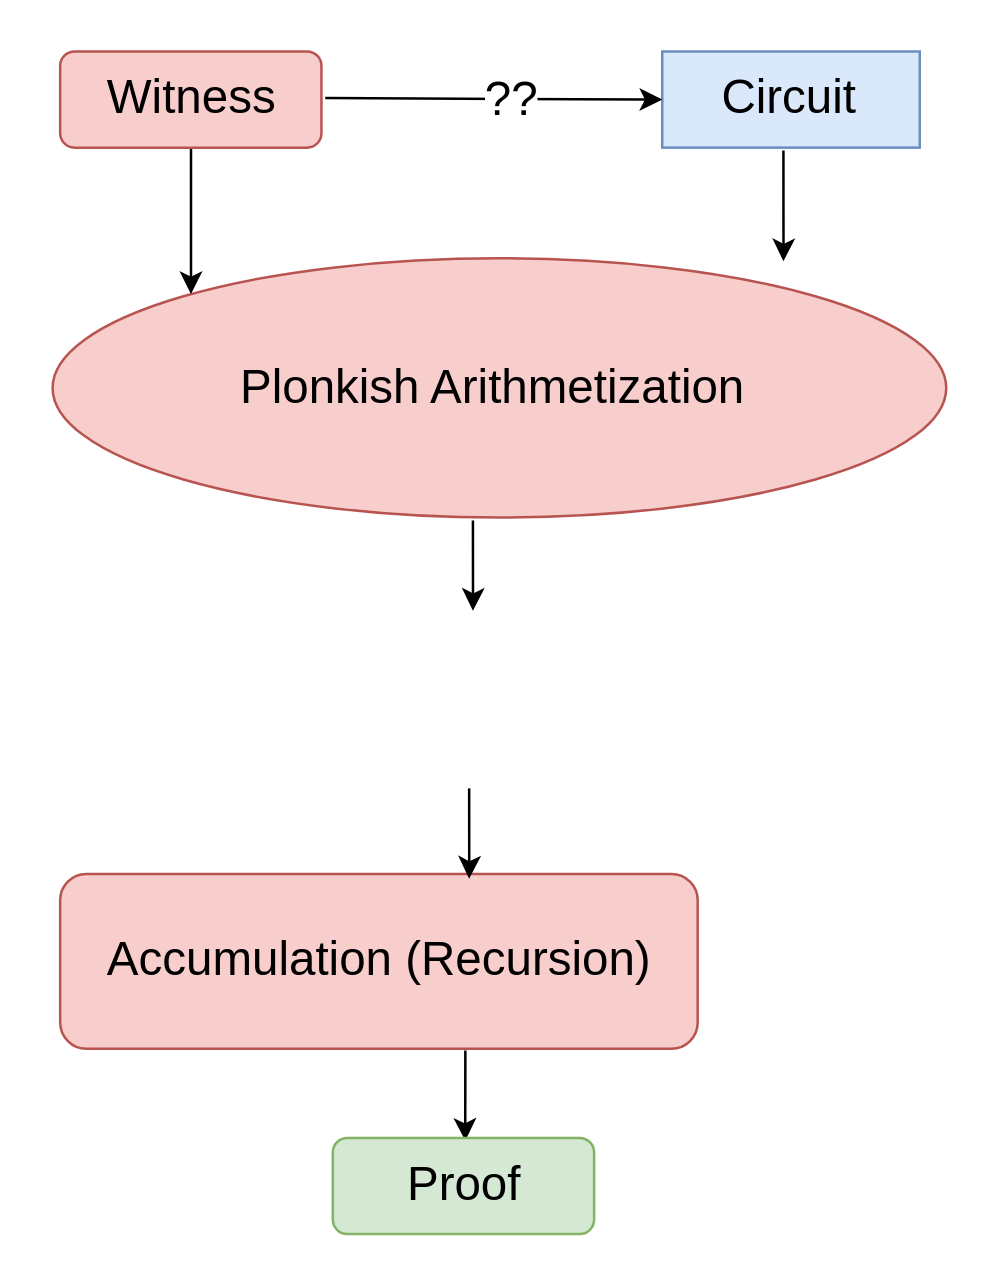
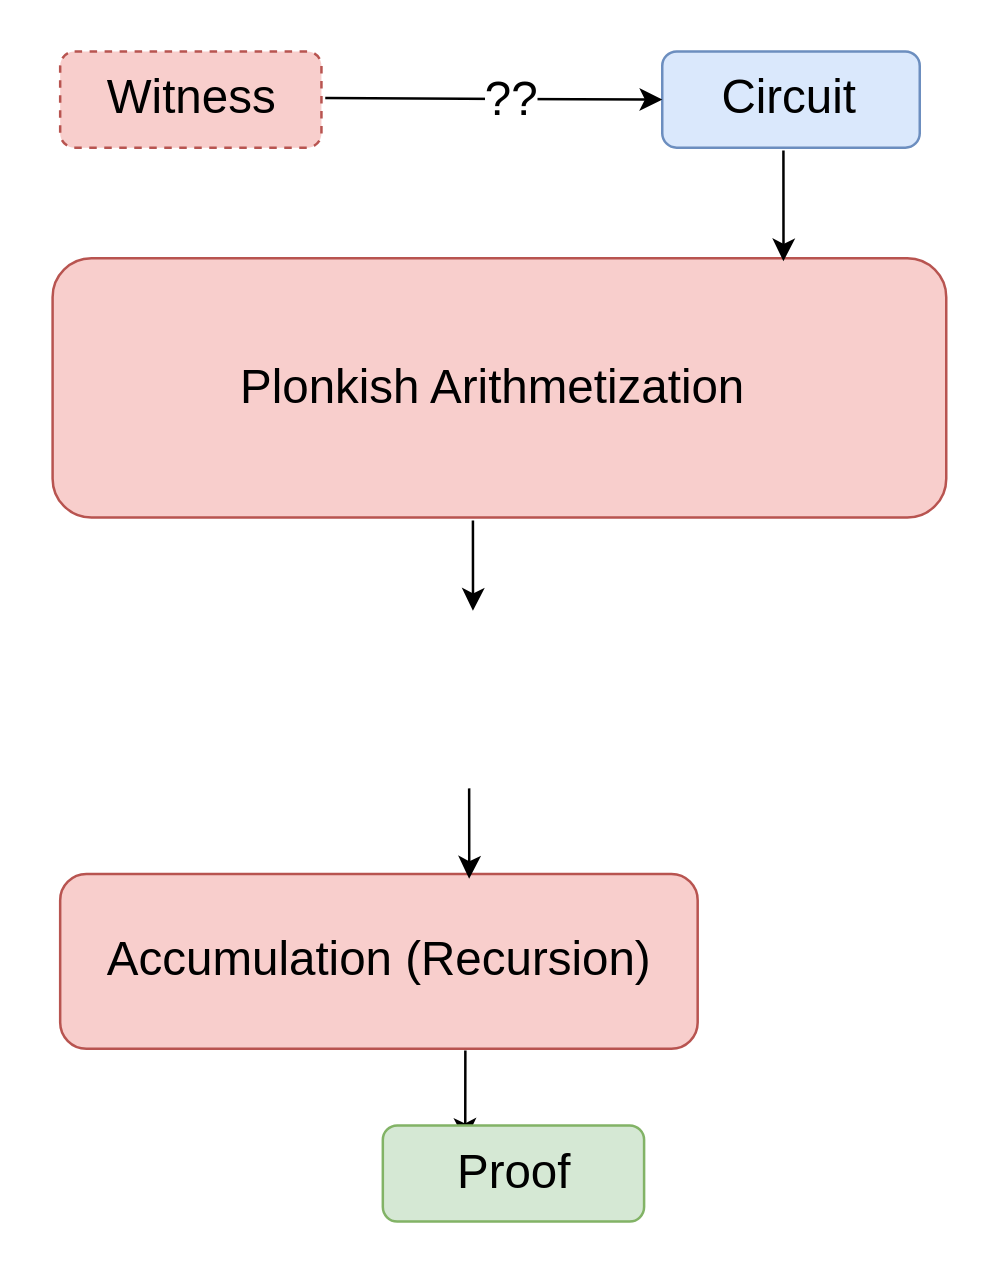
(191, 99) -> (191, 99)
(791, 99) -> (791, 99)
(191, 212) -> none
(499, 388) -> (499, 388)
(463, 1186) -> (513, 1173)
